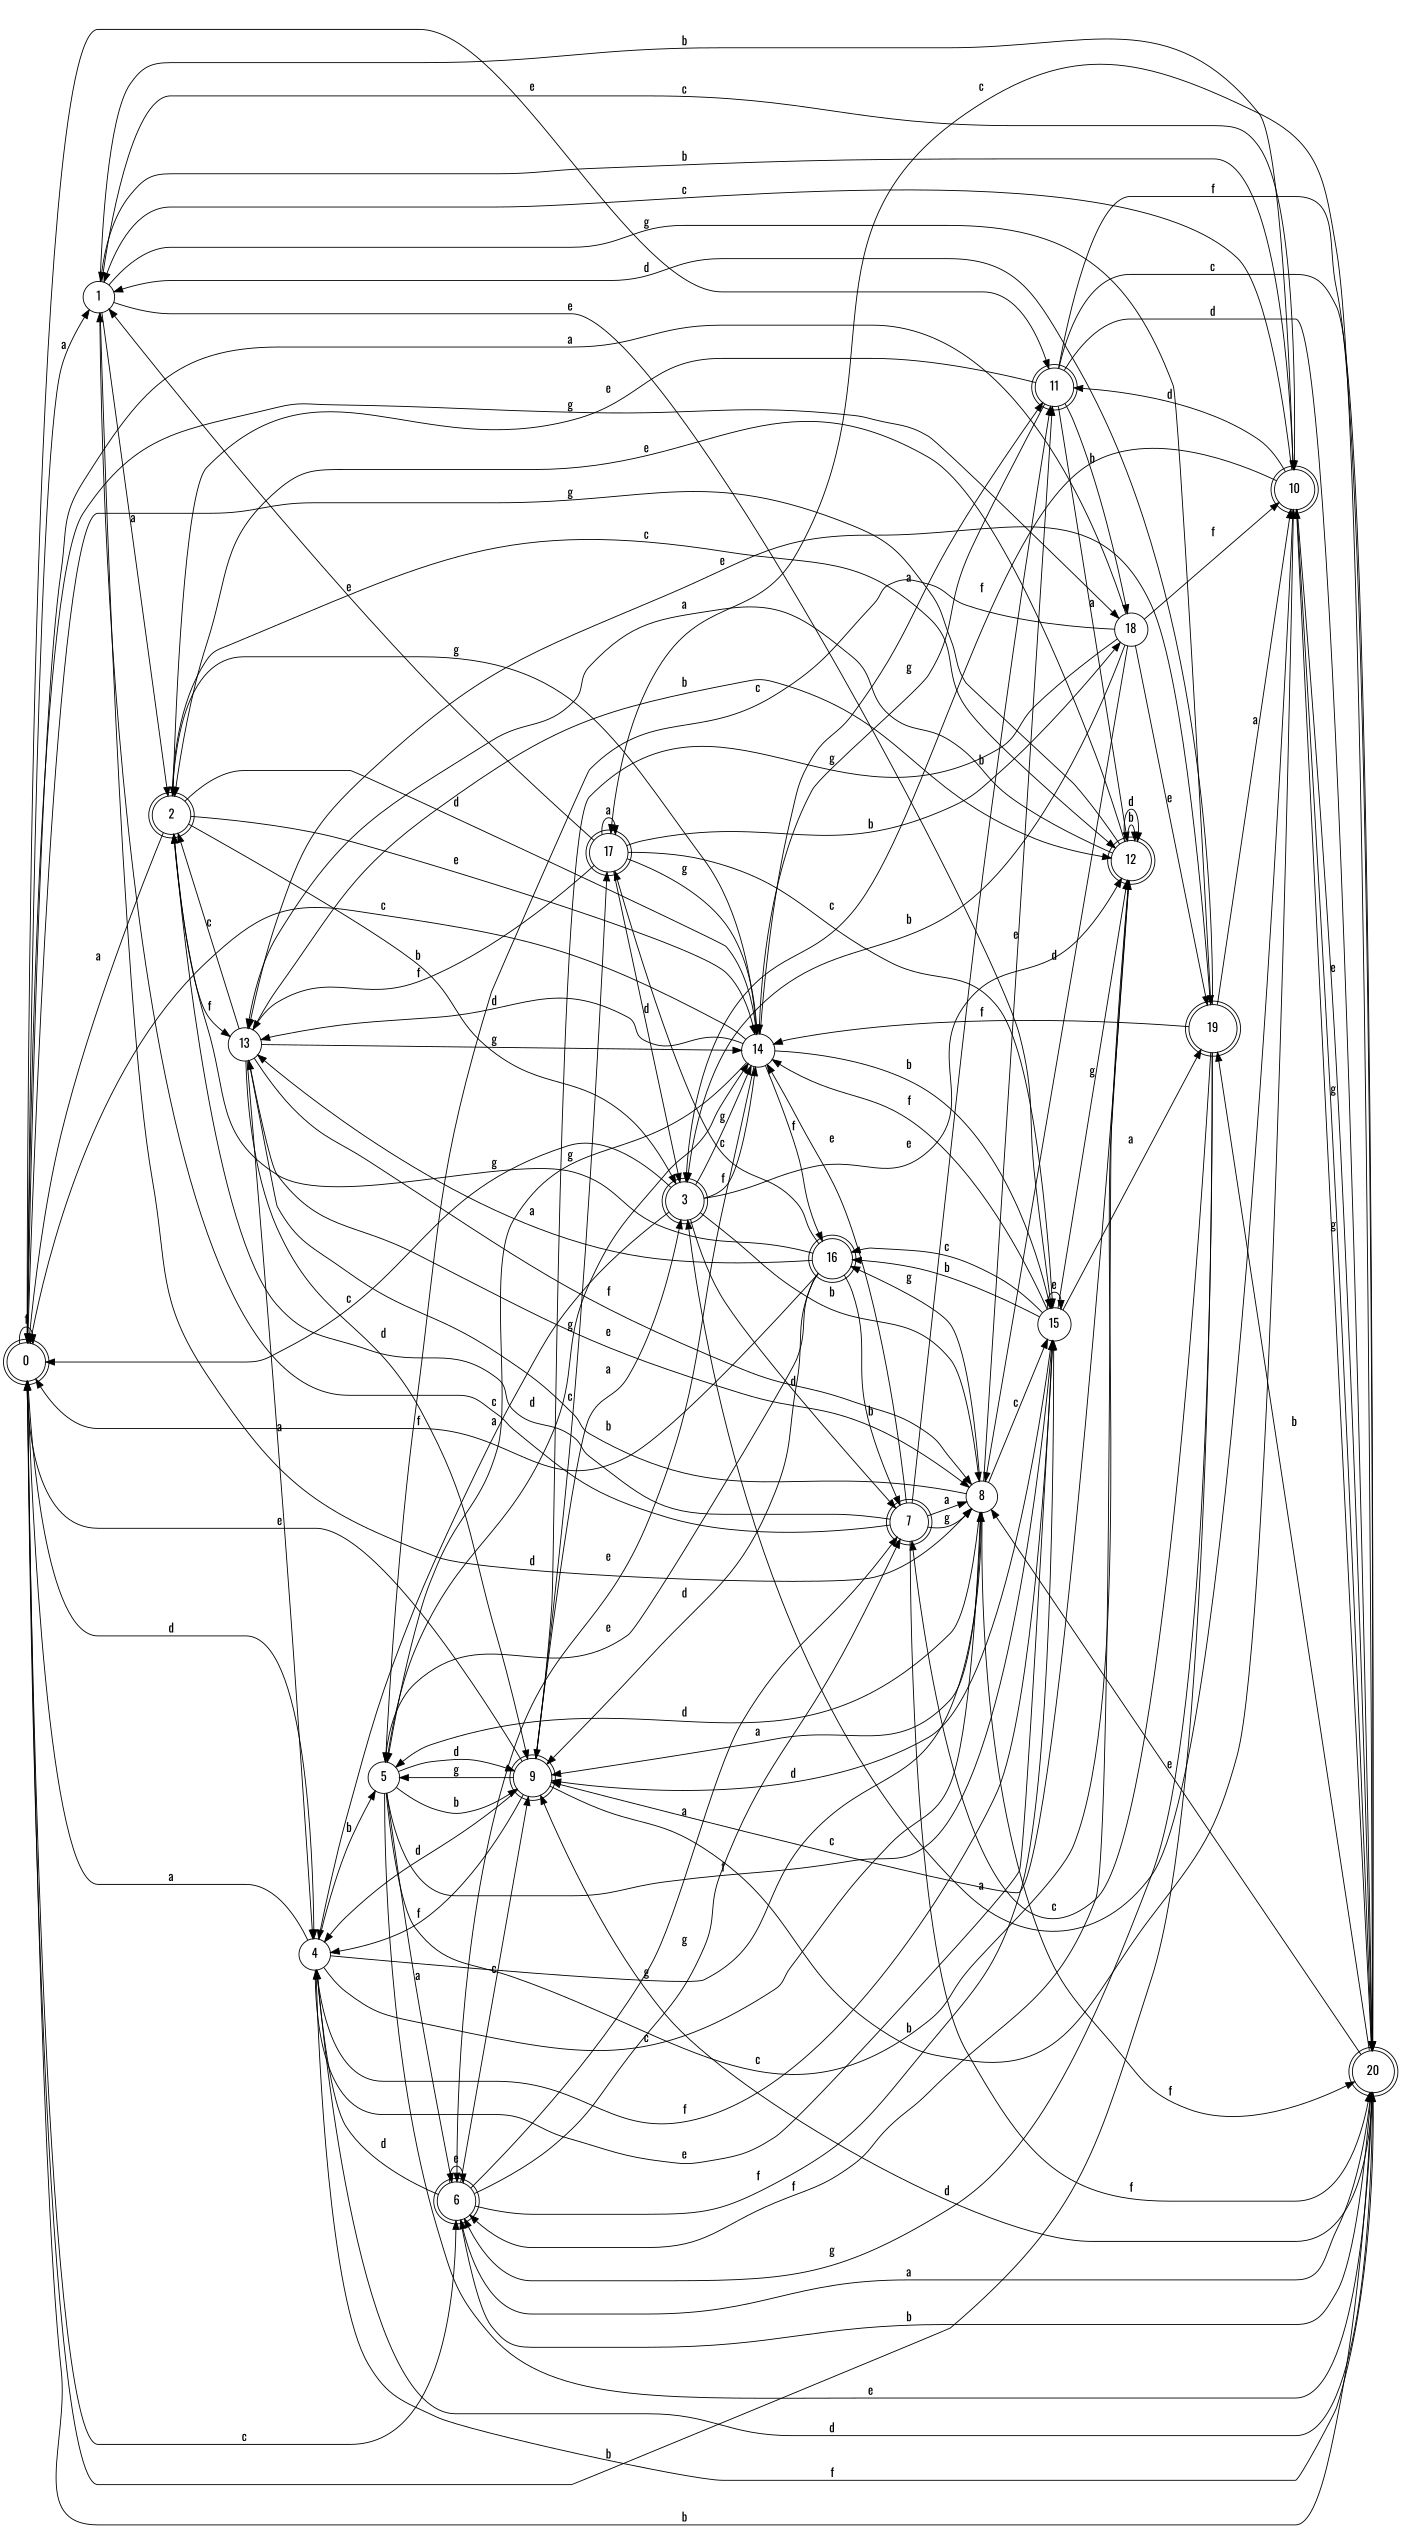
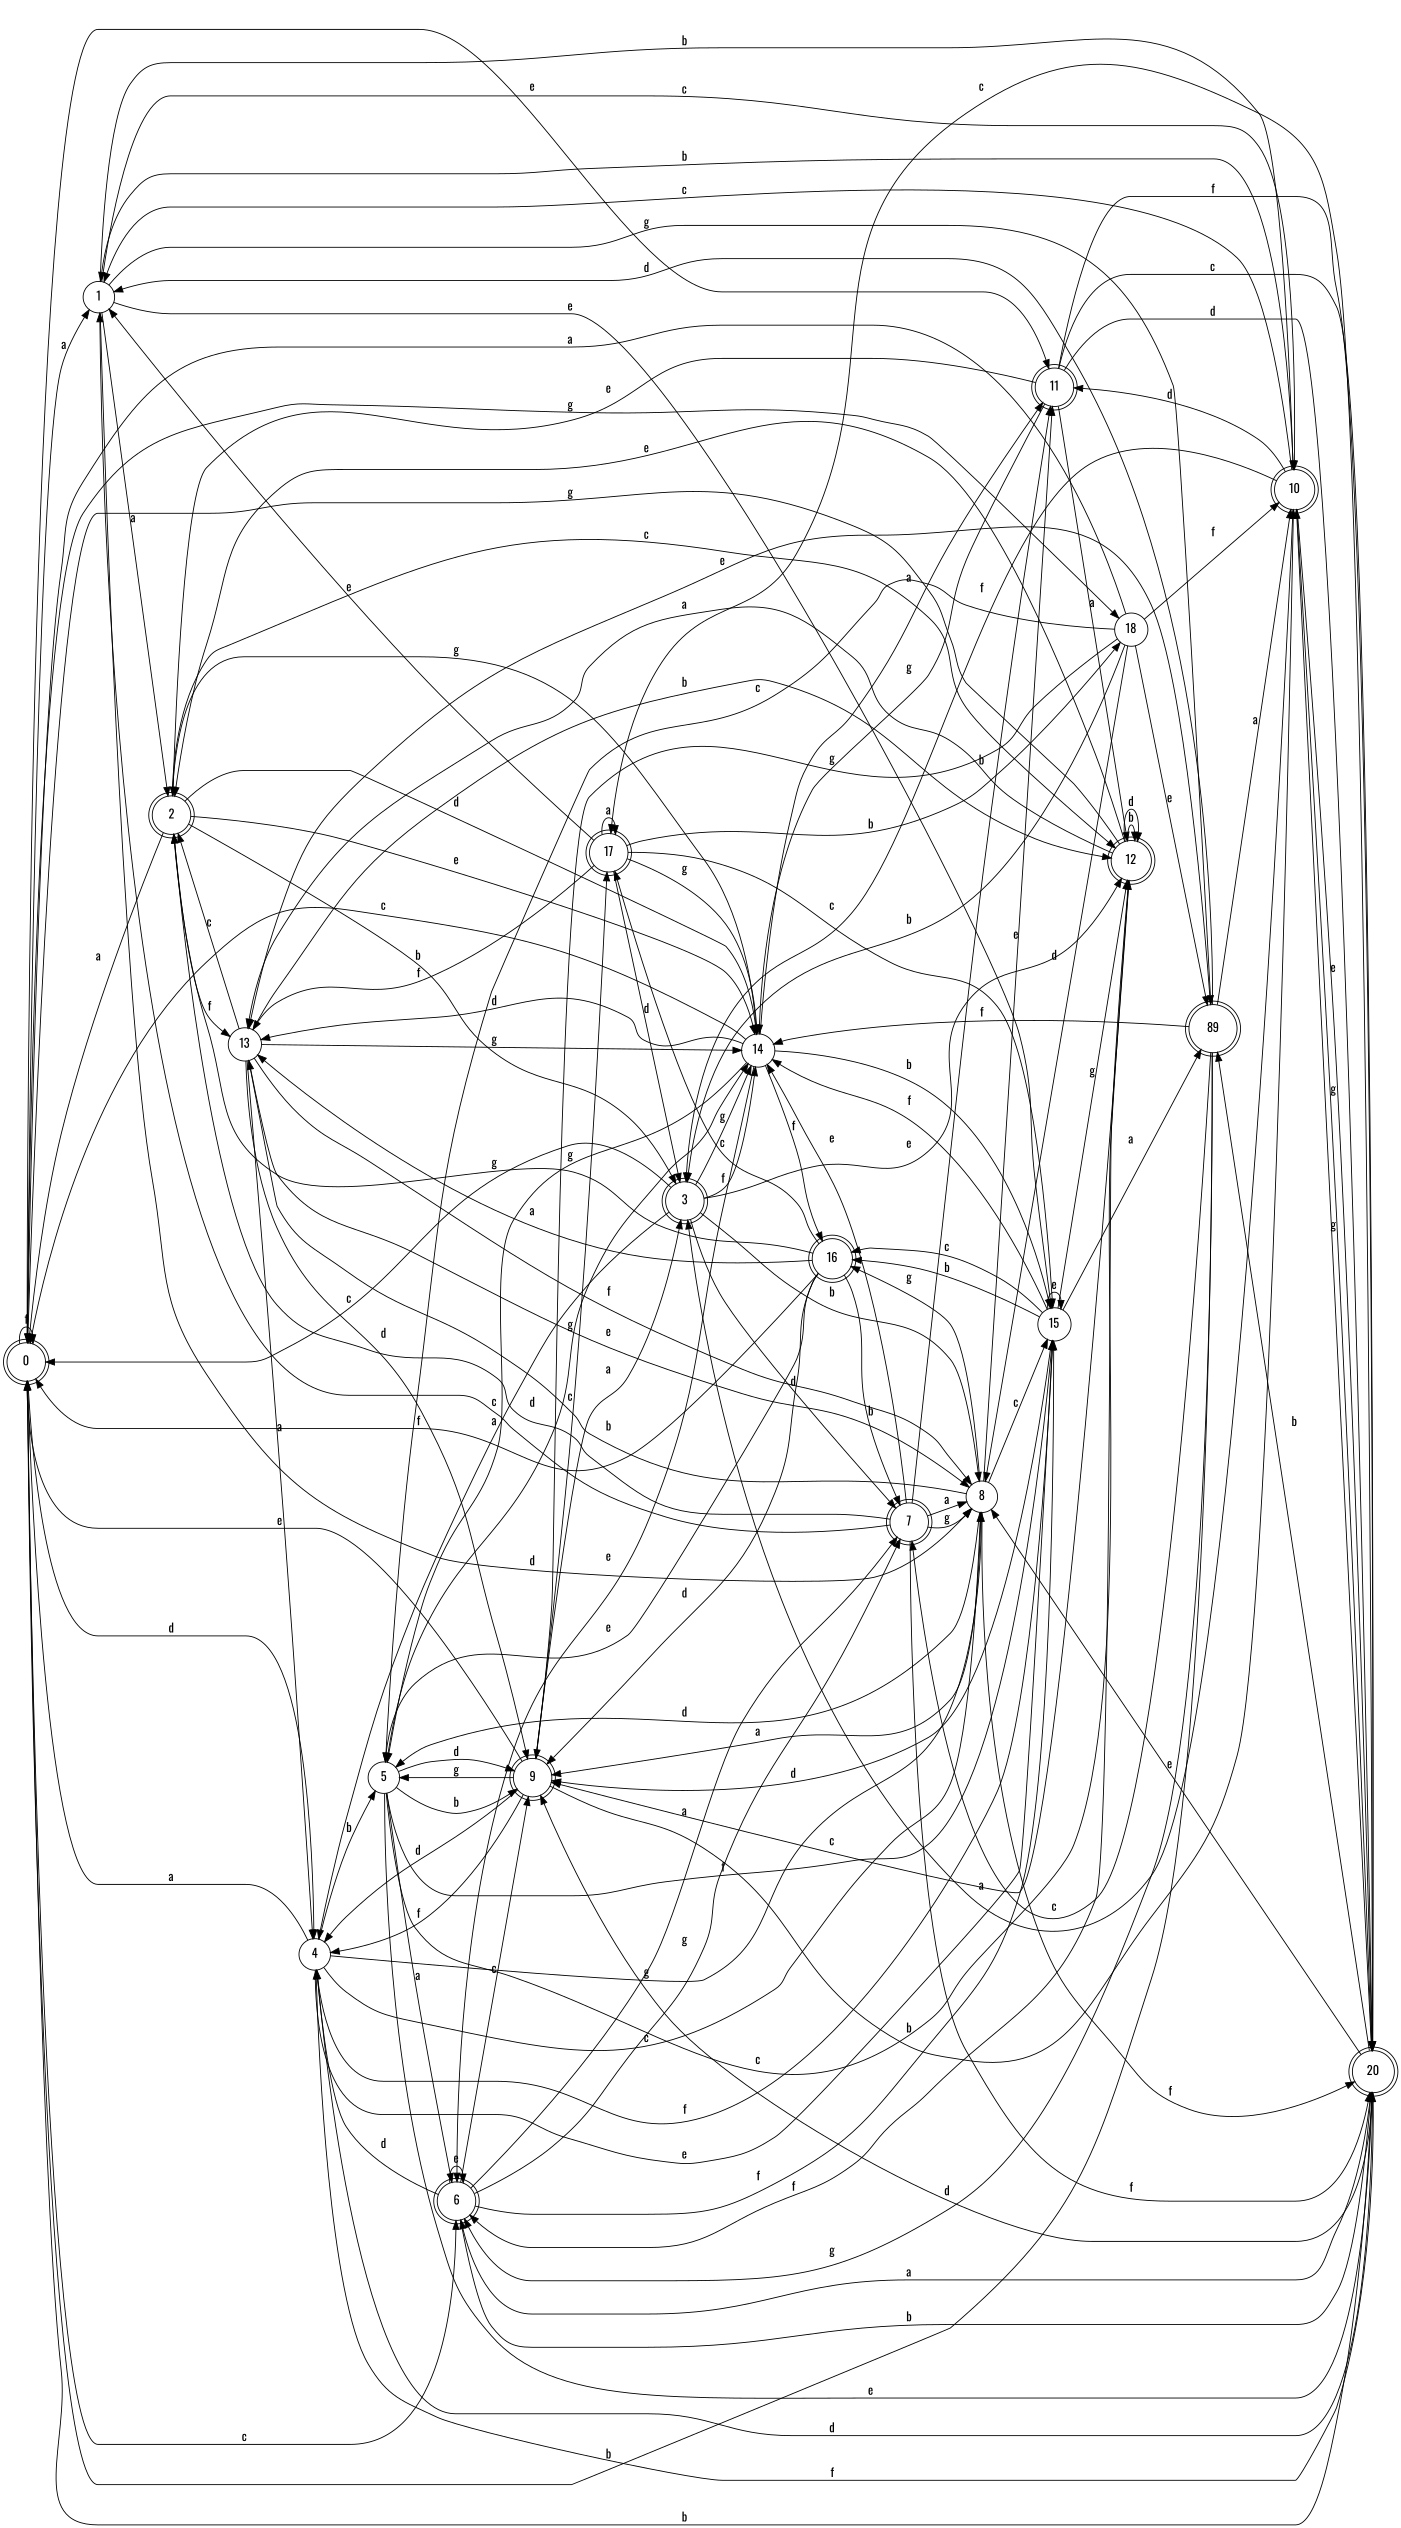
(1101, 502) -> none
(1213, 1029) -> (1213, 1029)
